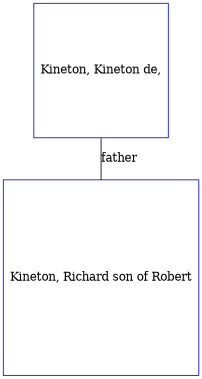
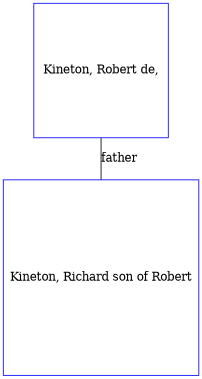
(101, 71) -> (101, 71)
